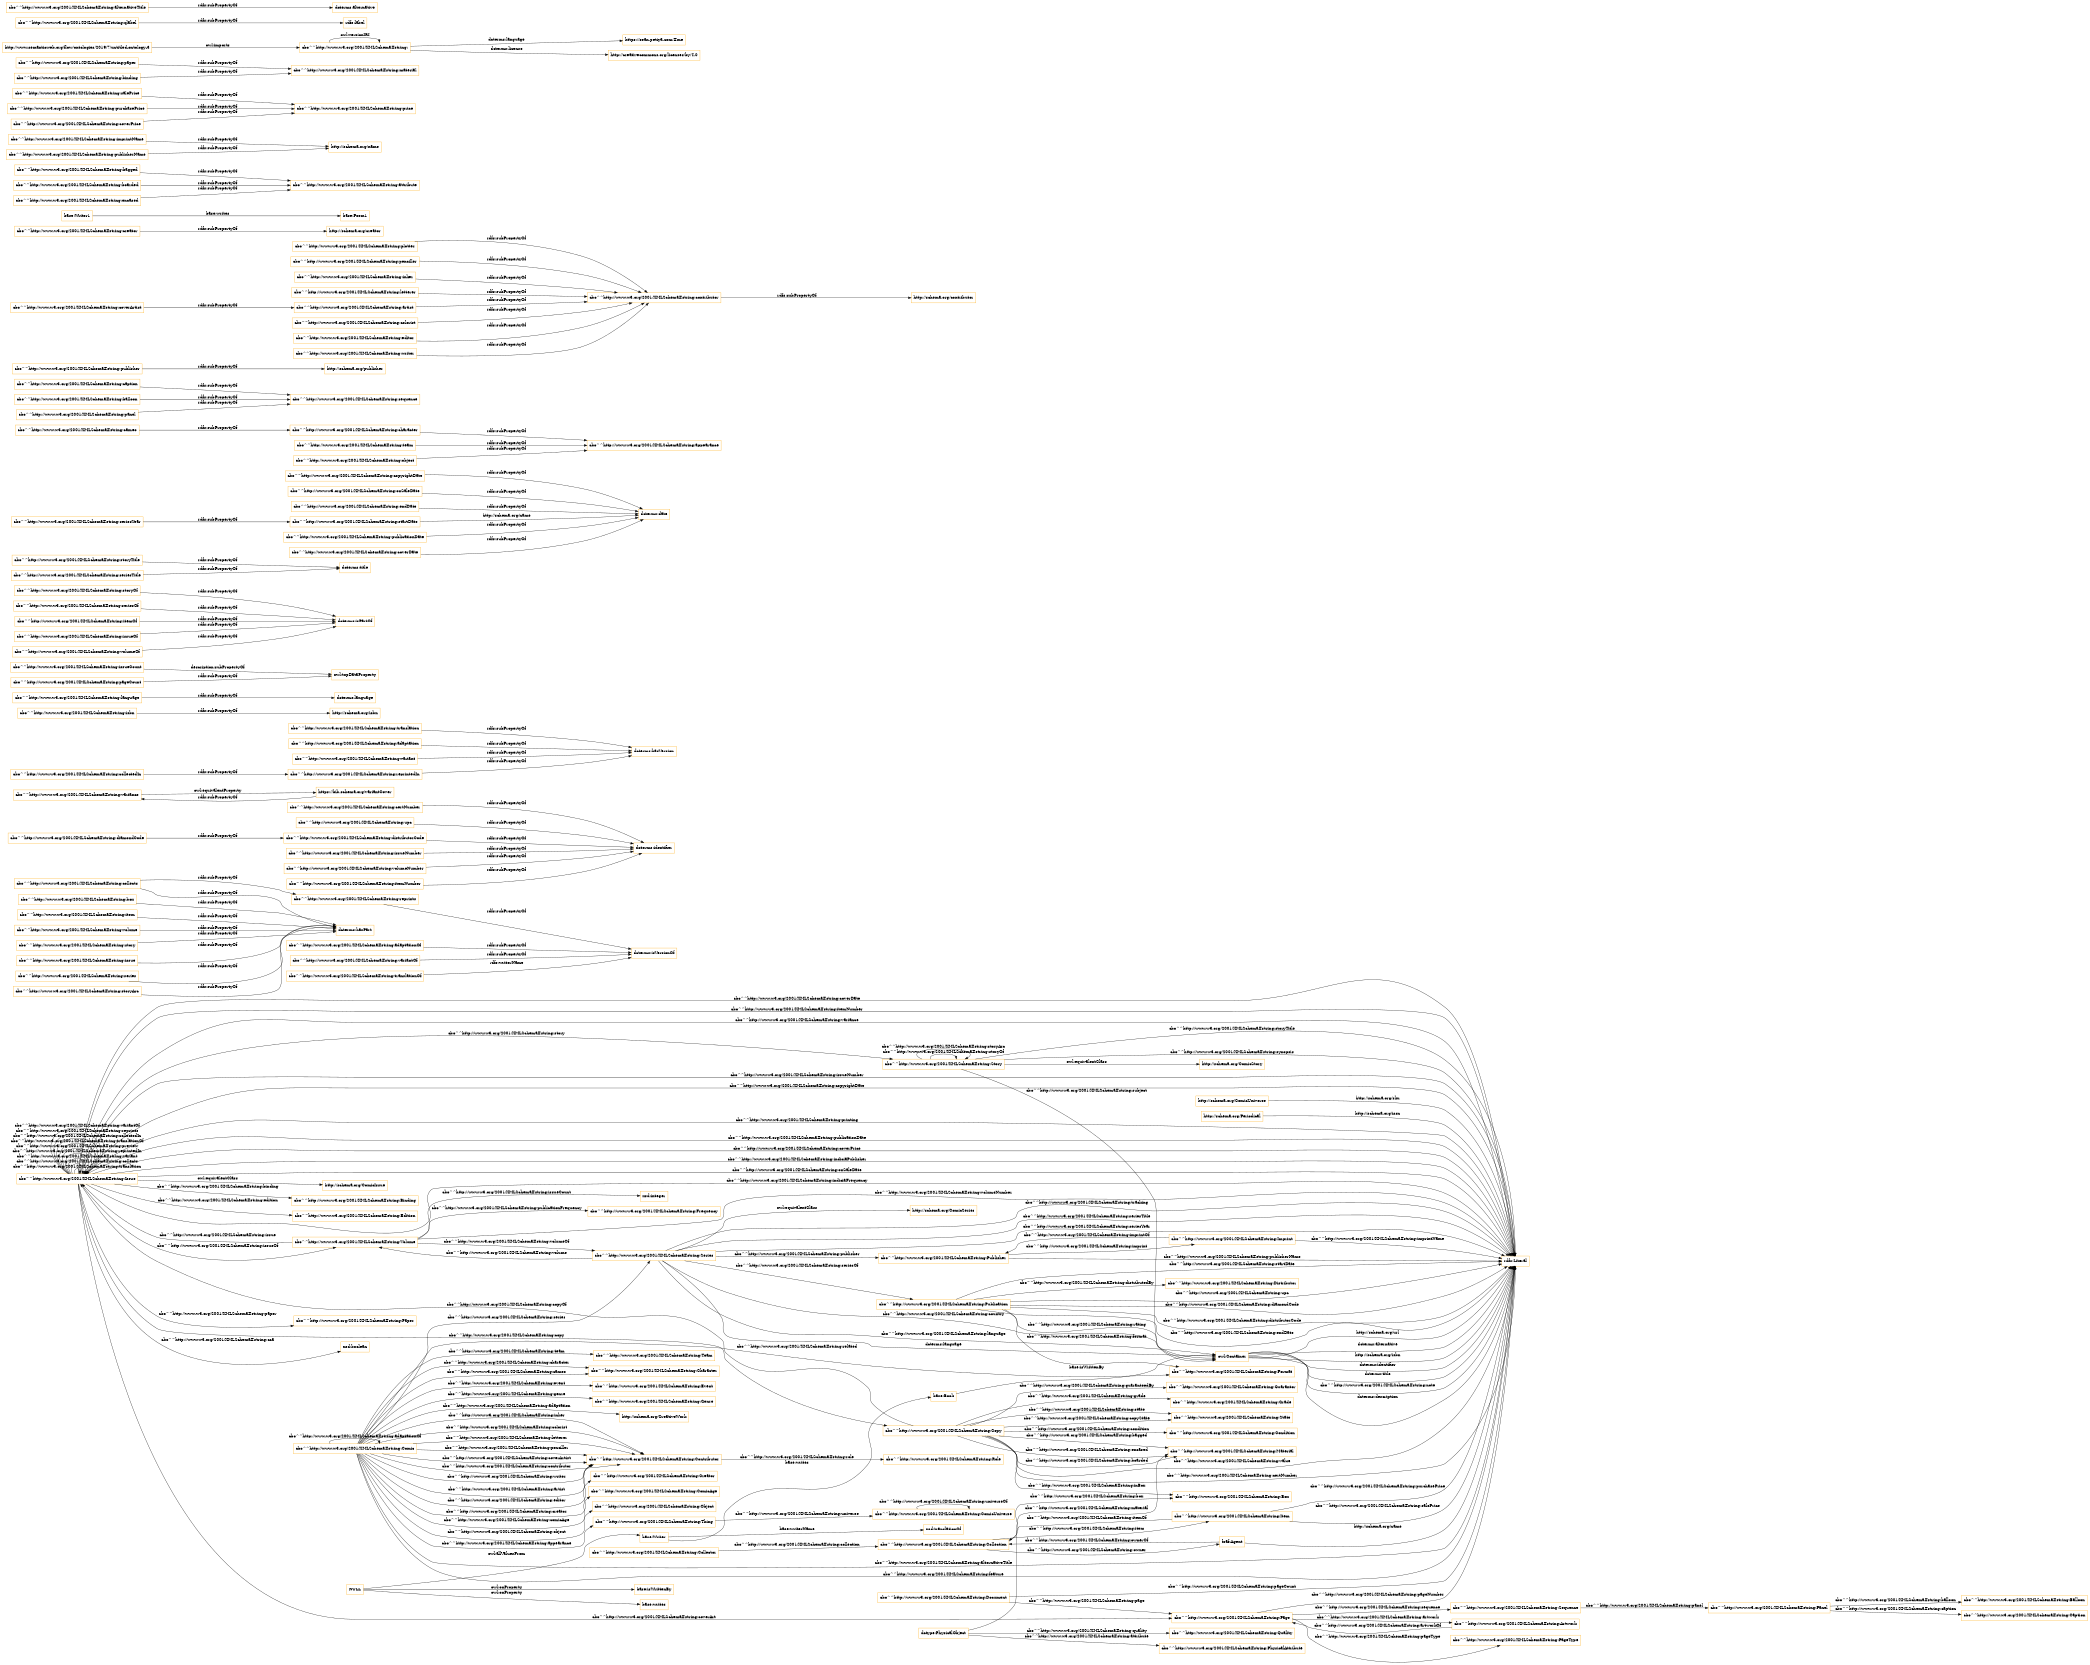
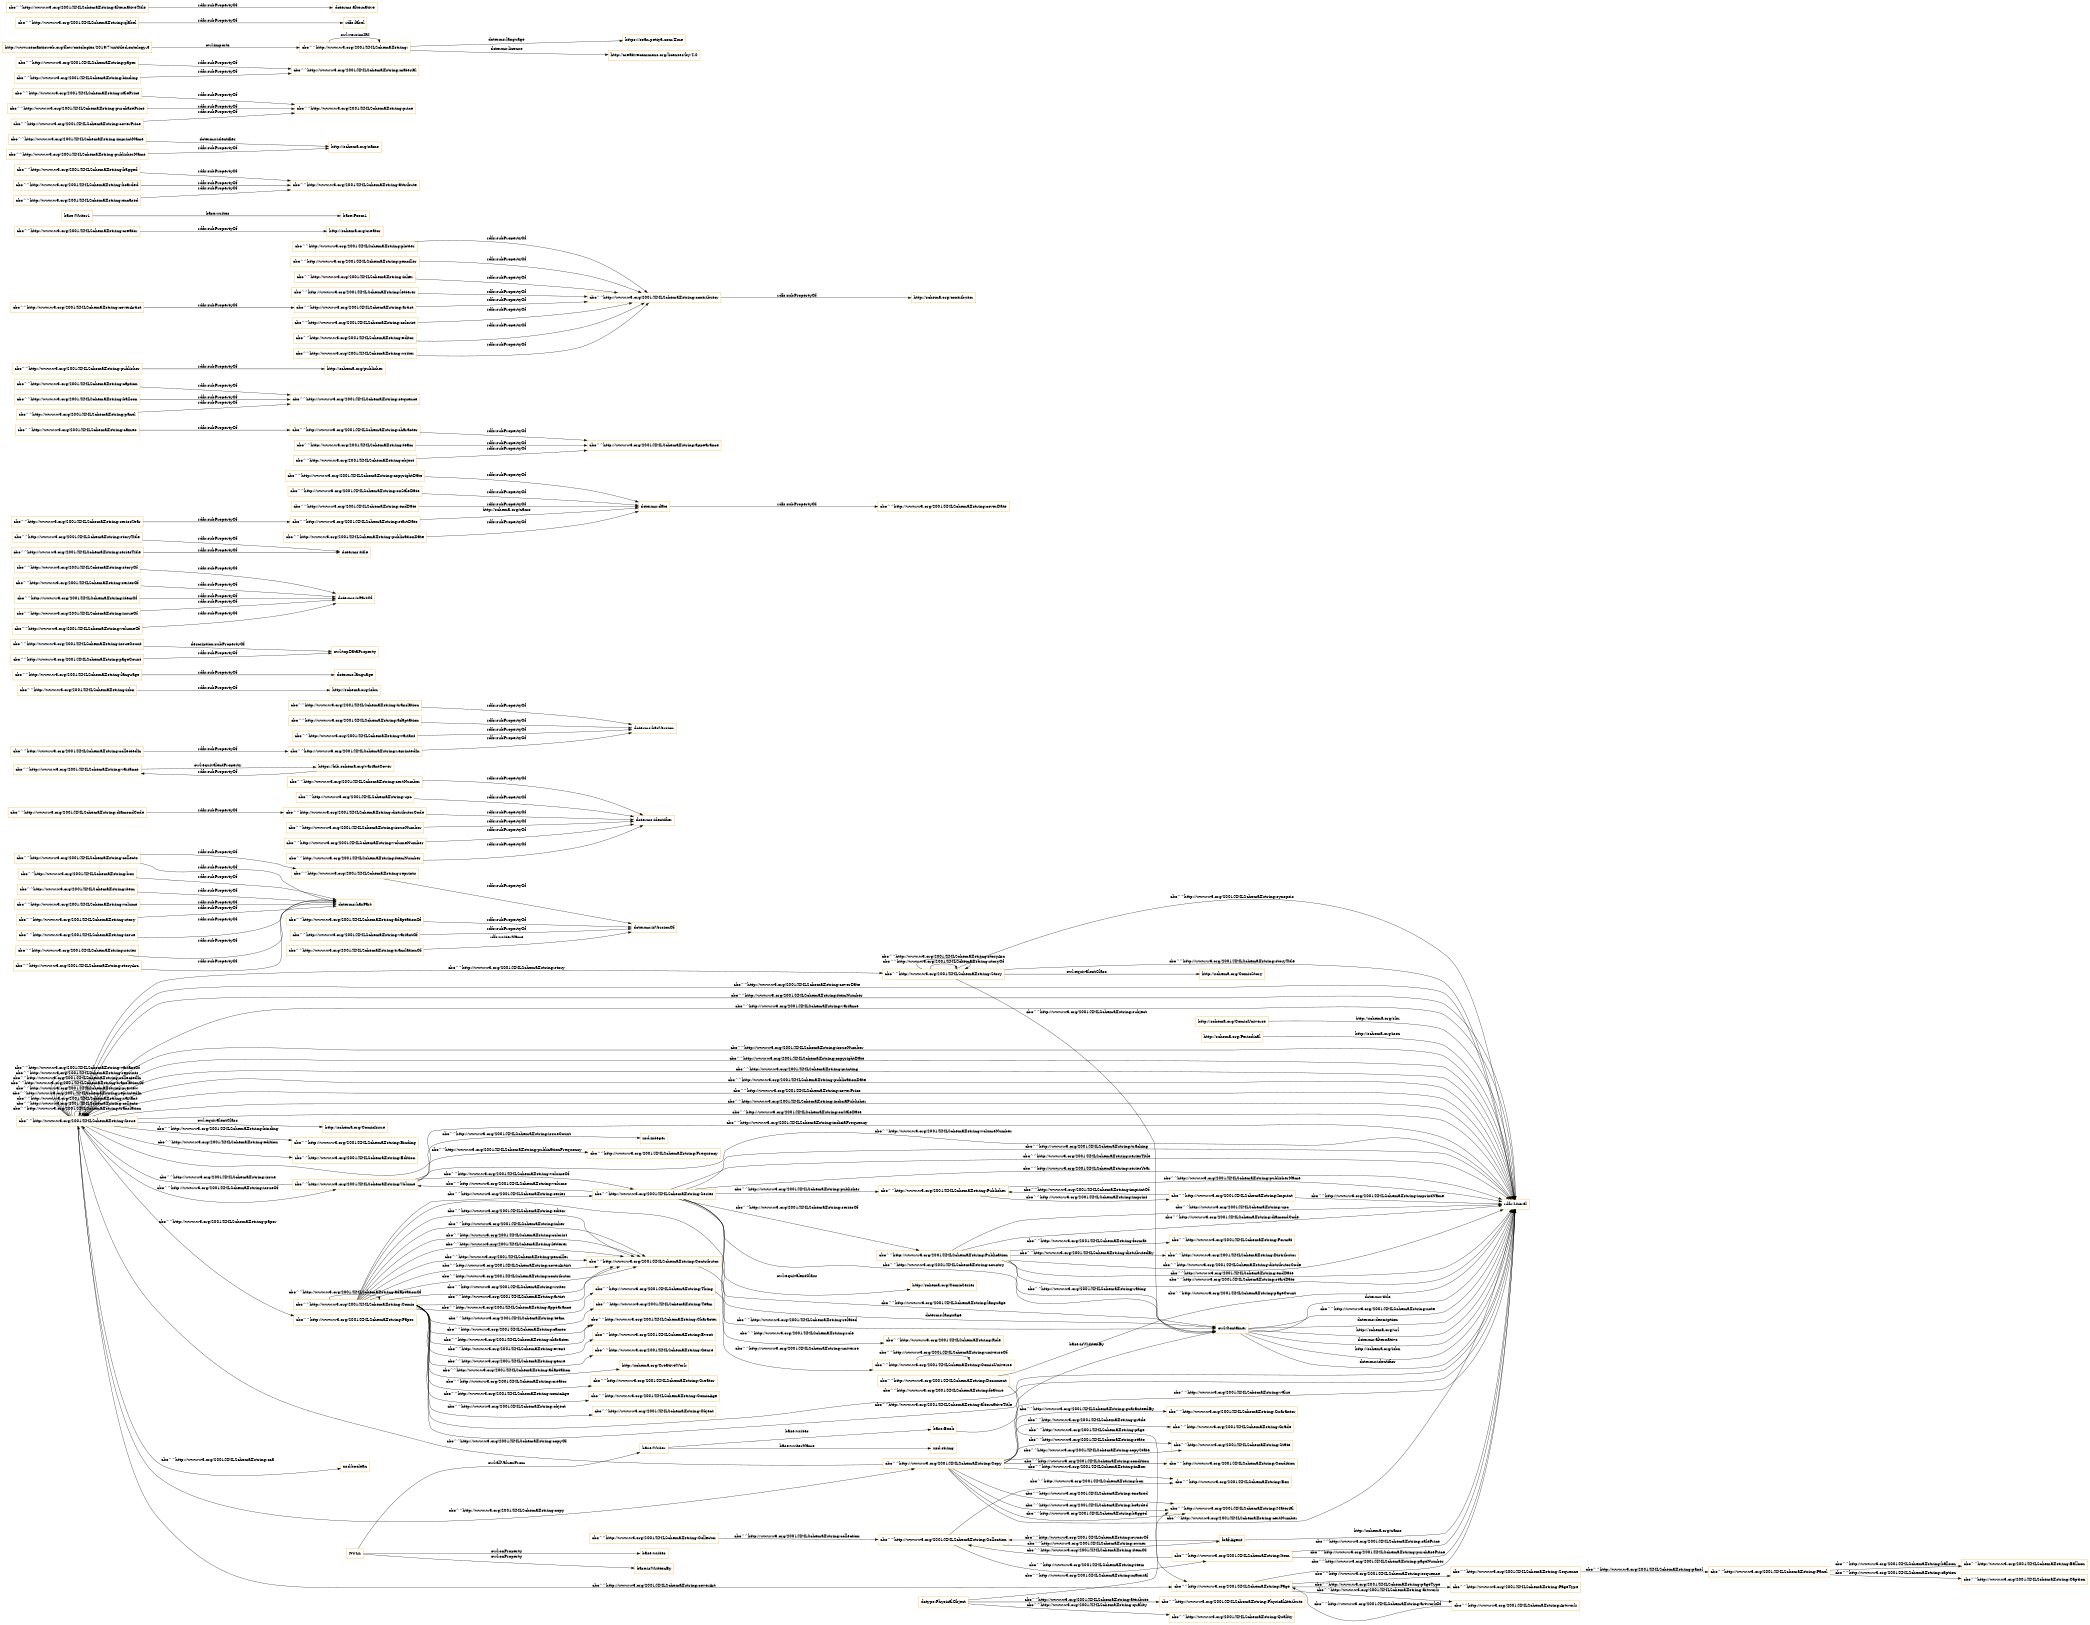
(218, 140) -> (218, 140)
(533, 549) -> (772, 507)
(739, 1351) -> (747, 1325)
(944, 1529) -> (944, 1448)
